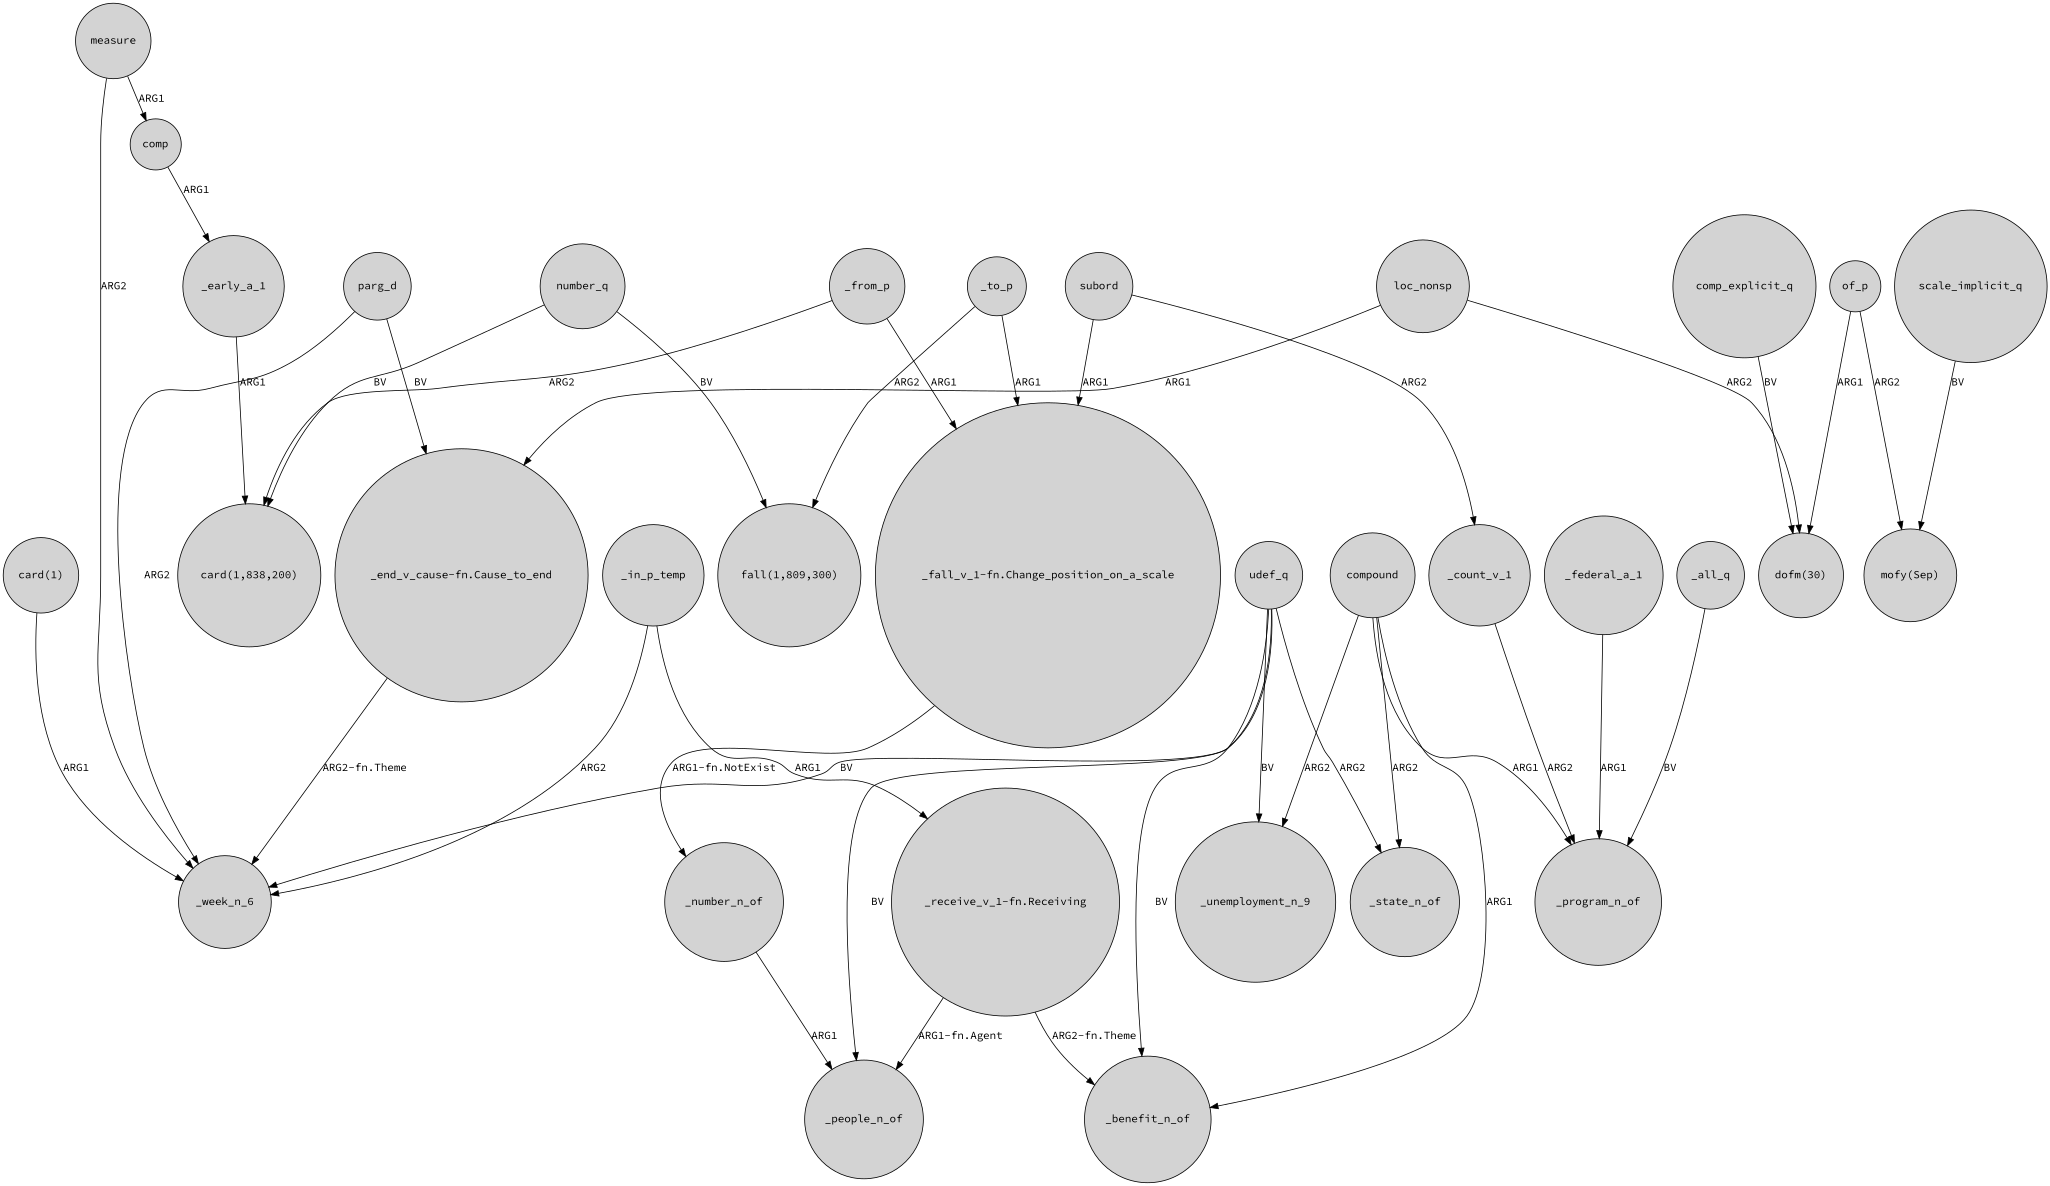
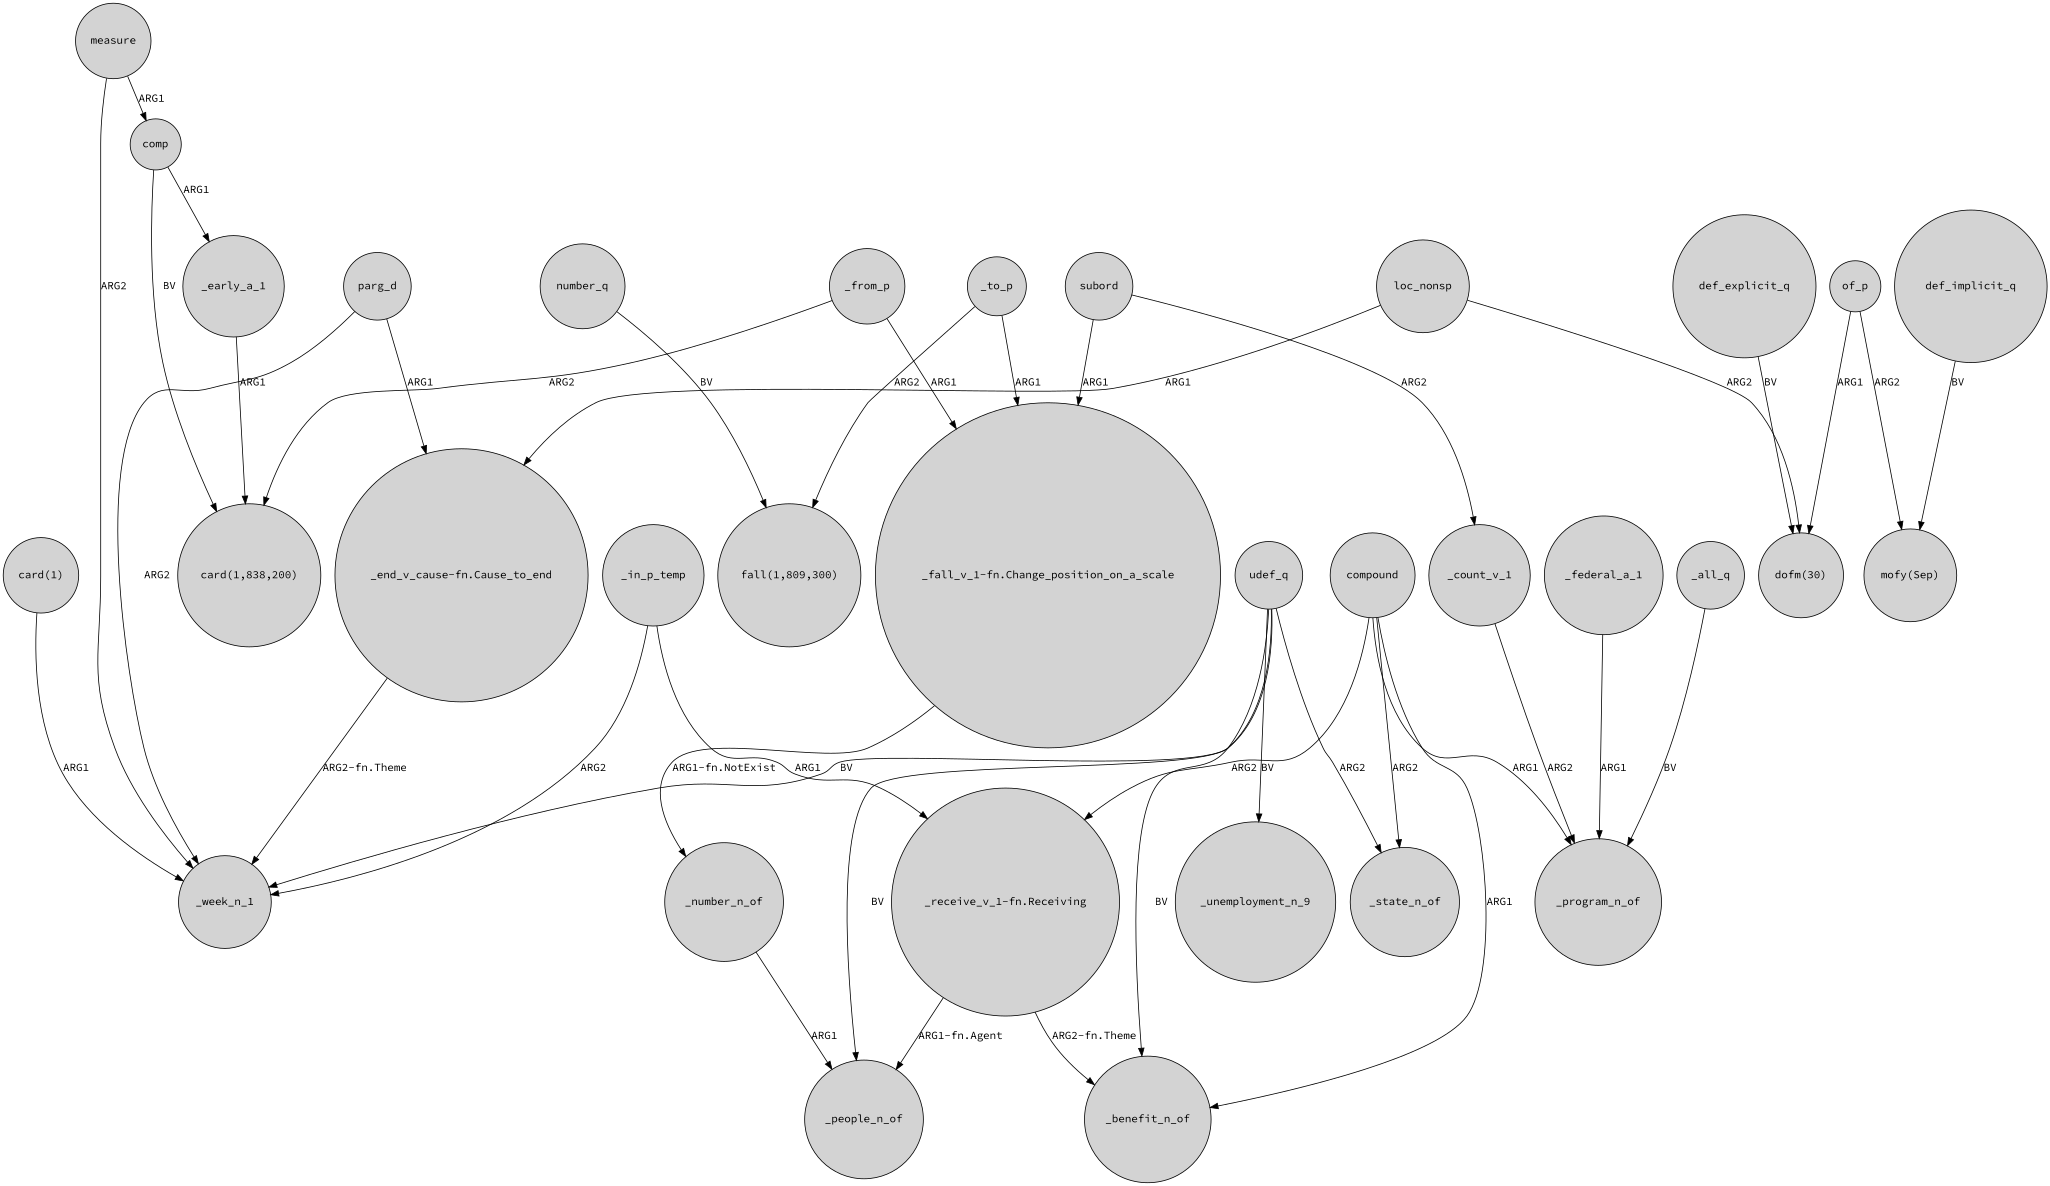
(1744, 286) -> (1744, 286)
(1971, 286) -> (1971, 286)
(383, 374) -> (159, 342)
(421, 383) -> (421, 383)
(1322, 717) -> (1269, 761)
(225, 902) -> (225, 902)
